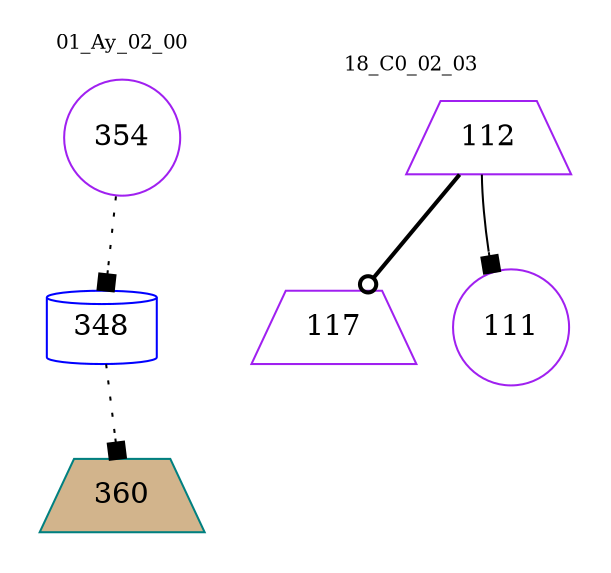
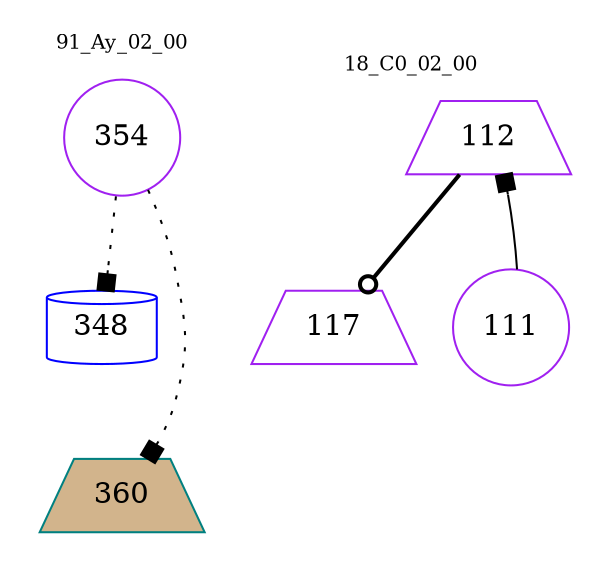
(122, 44) -> (122, 44)
(411, 65) -> (411, 65)
(484, 213) -> (514, 232)
(111, 401) -> (183, 315)
